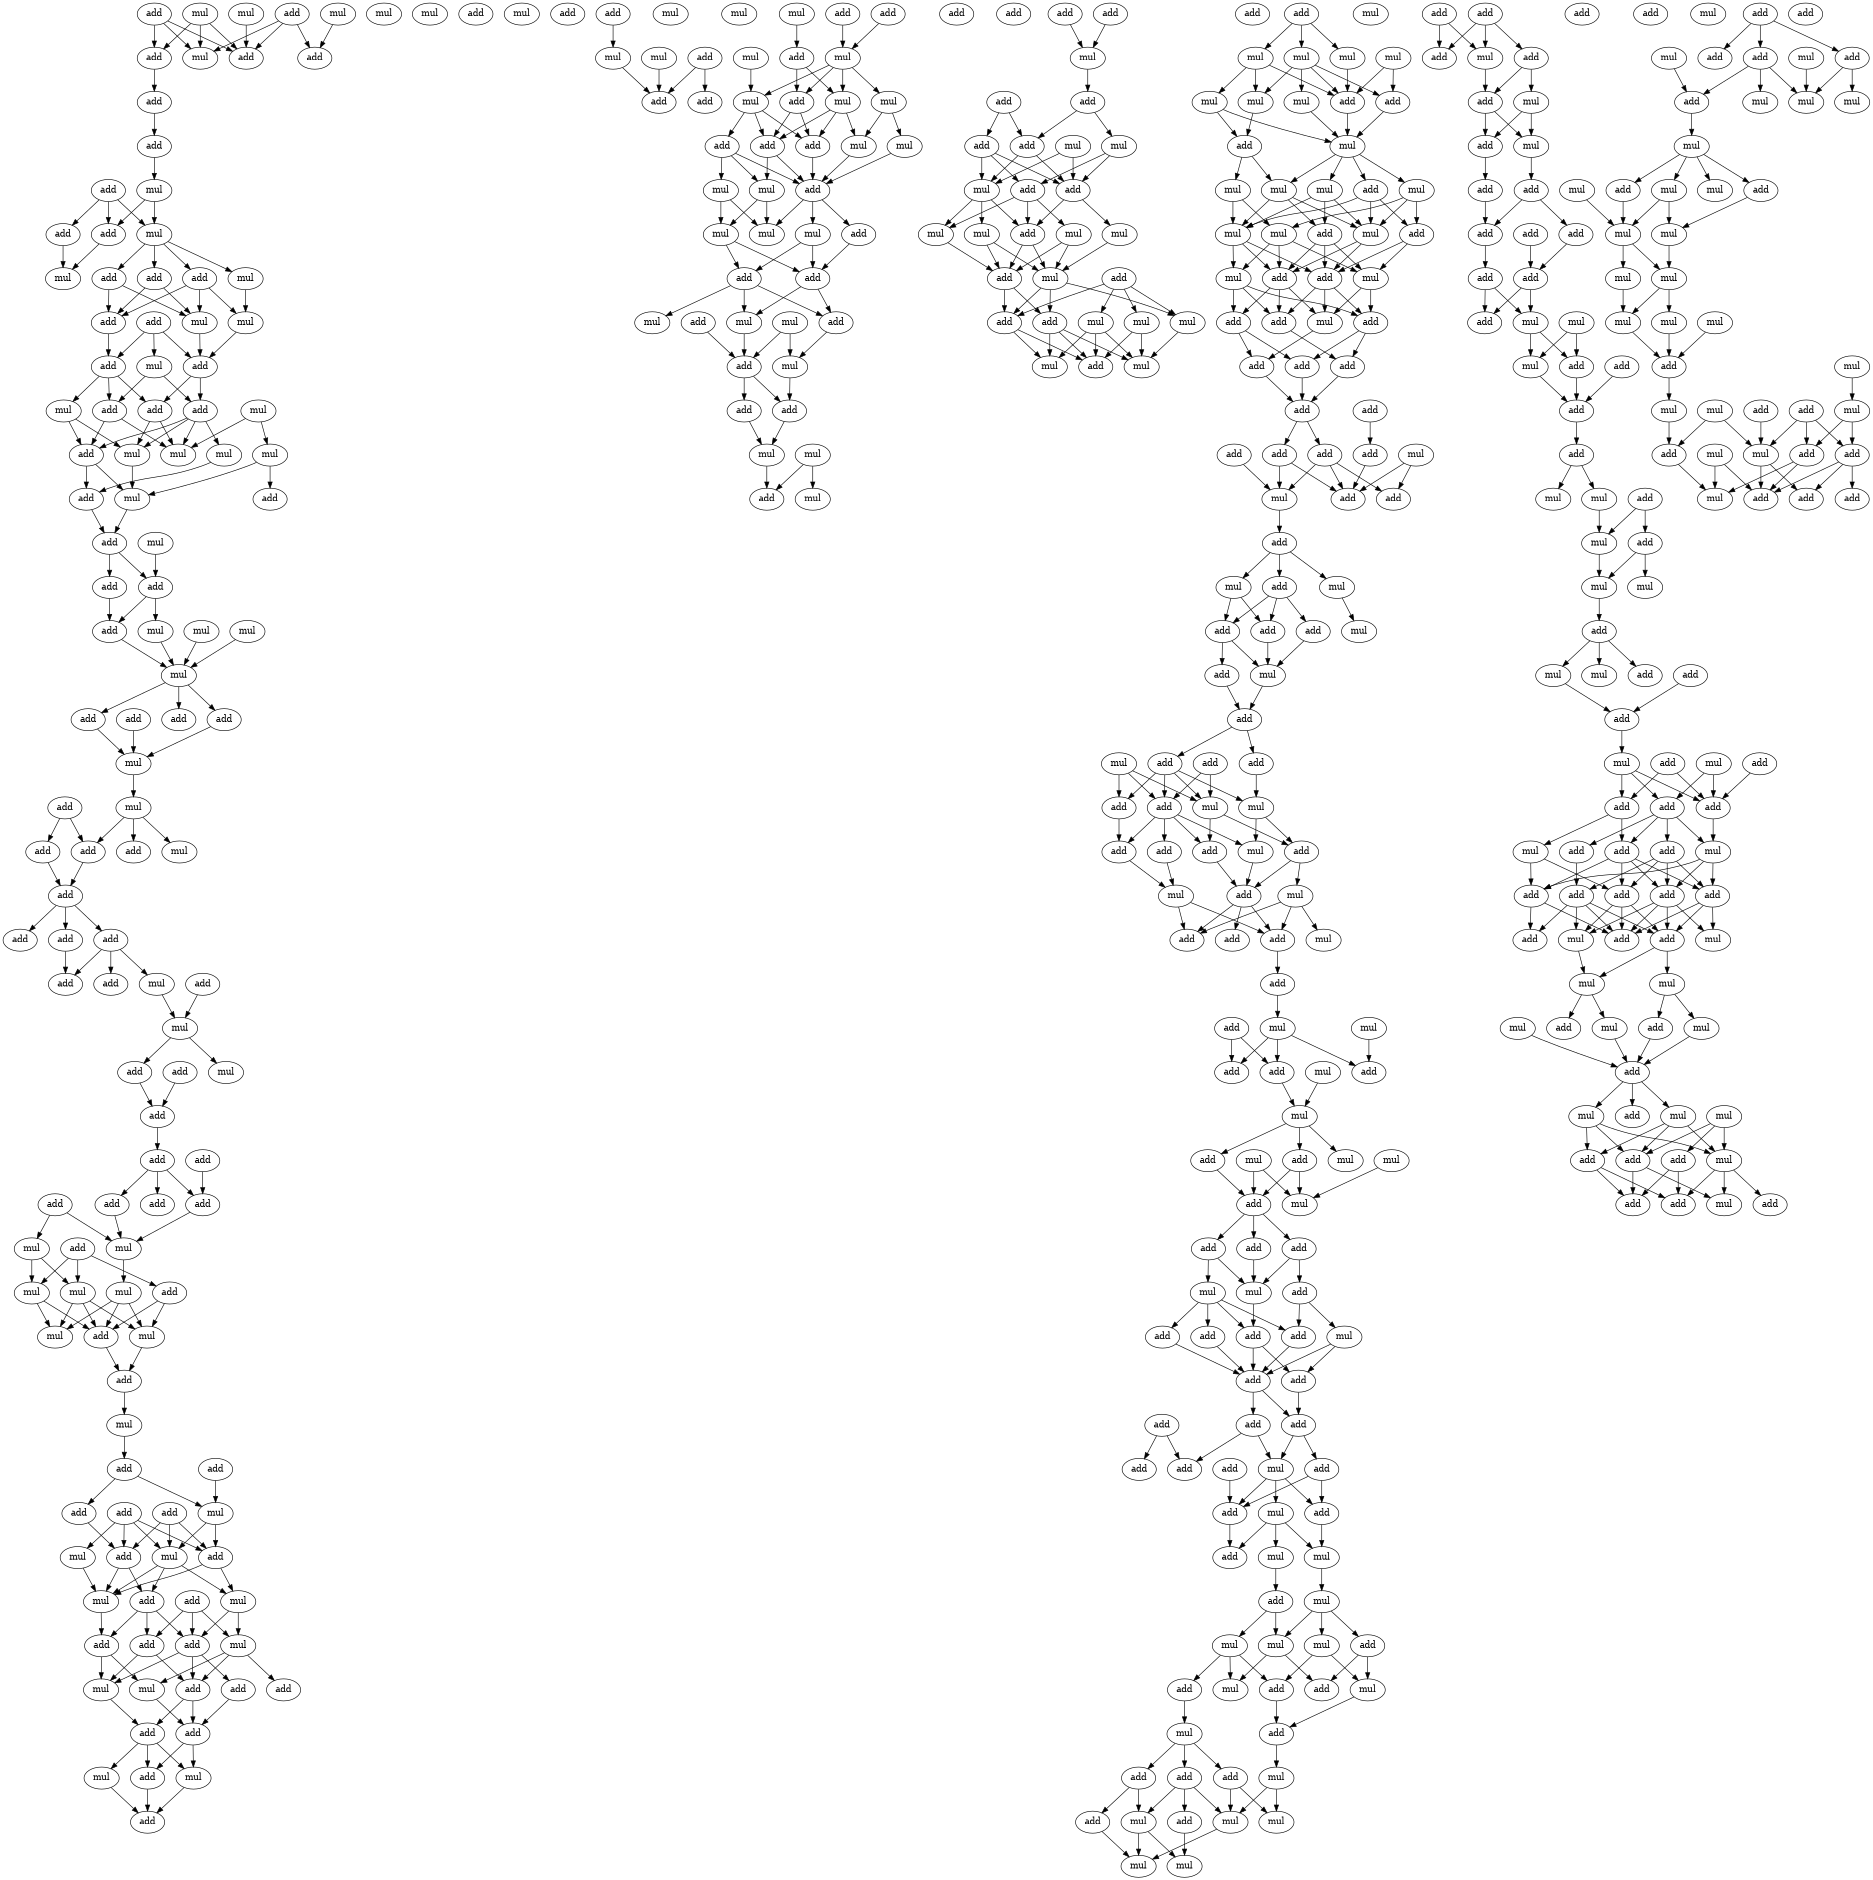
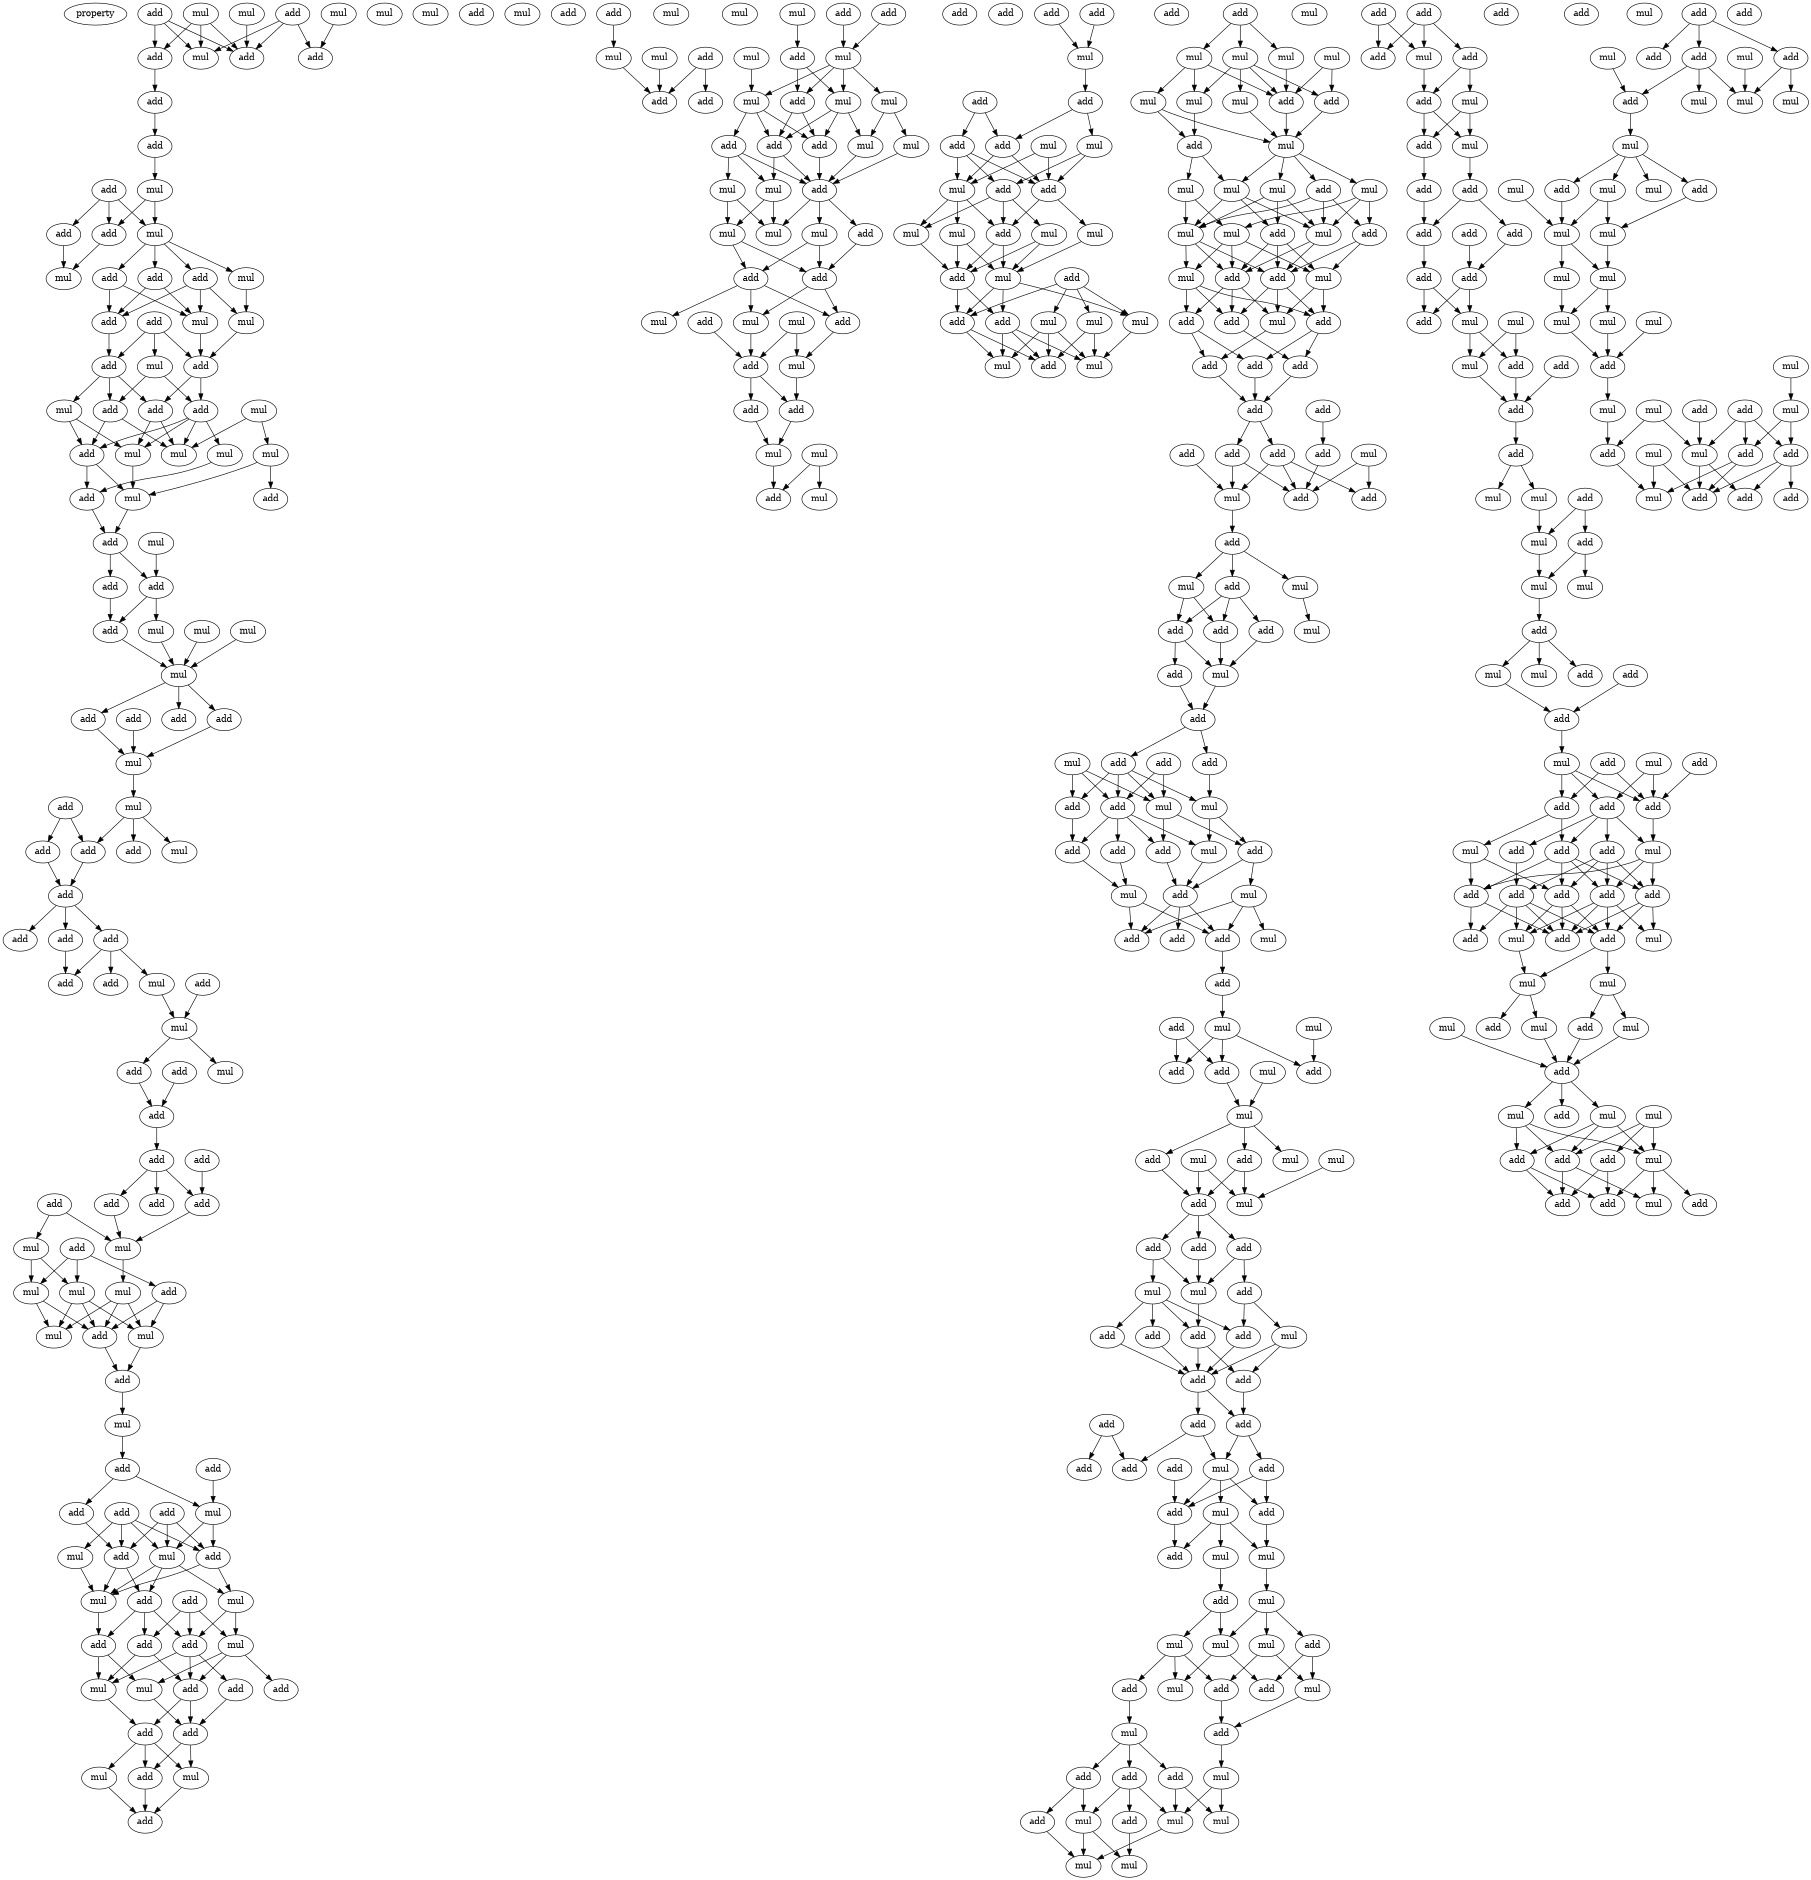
none -> (96, 14)
